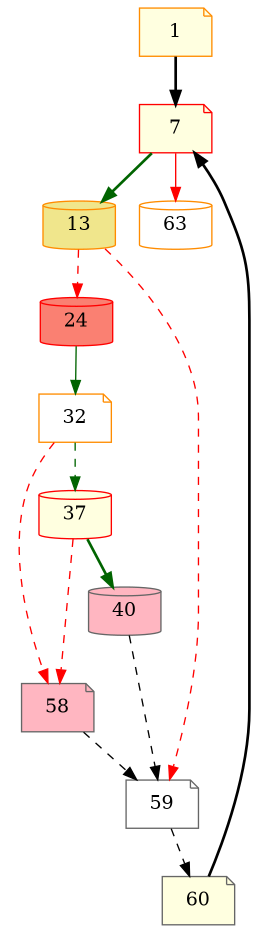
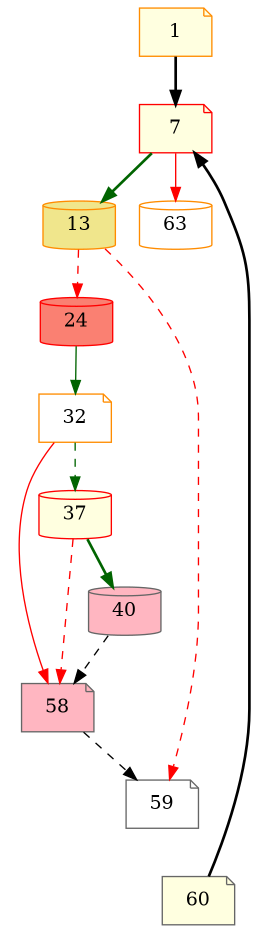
(20, 554) -> (20, 554)
(142, 701) -> (95, 654)
(178, 846) -> none
